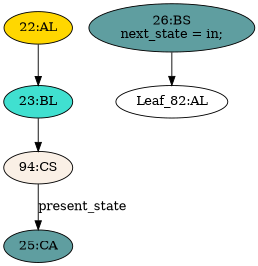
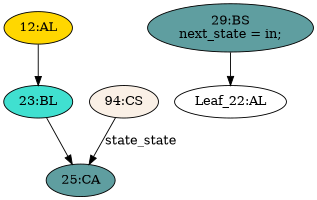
(38, 28) -> (38, 28)
(172, 28) -> (231, 28)
(172, 102) -> (231, 102)
(38, 130) -> (57, 137)
(82, 207) -> (141, 141)
